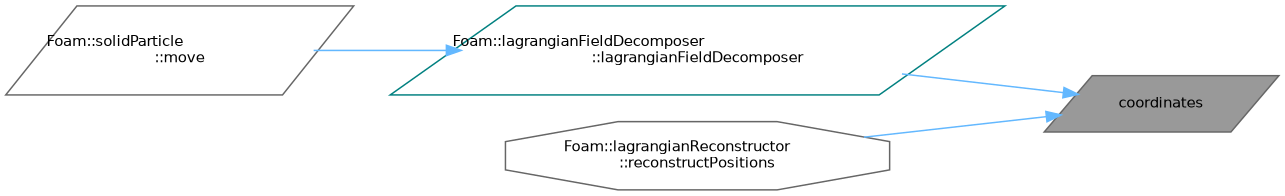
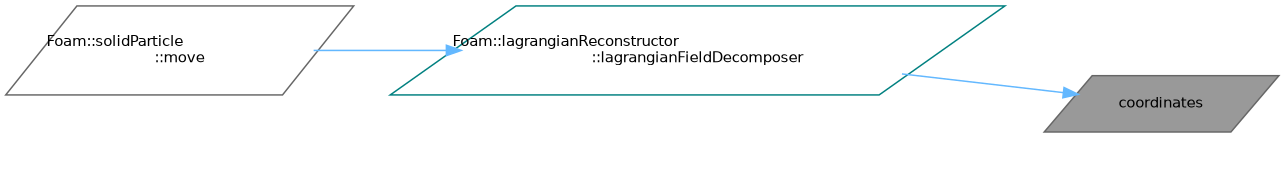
(698, 50) -> (698, 50)
(698, 156) -> none
